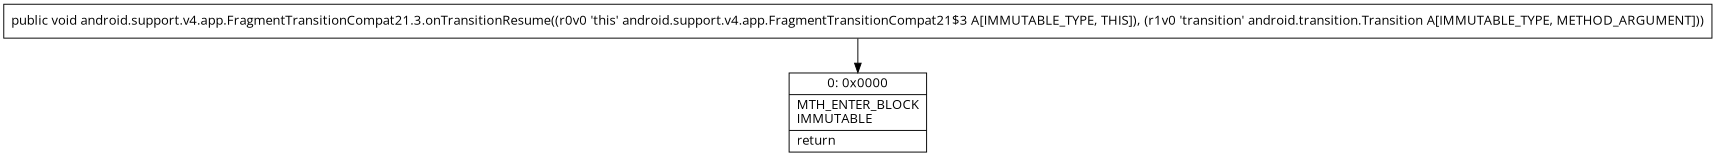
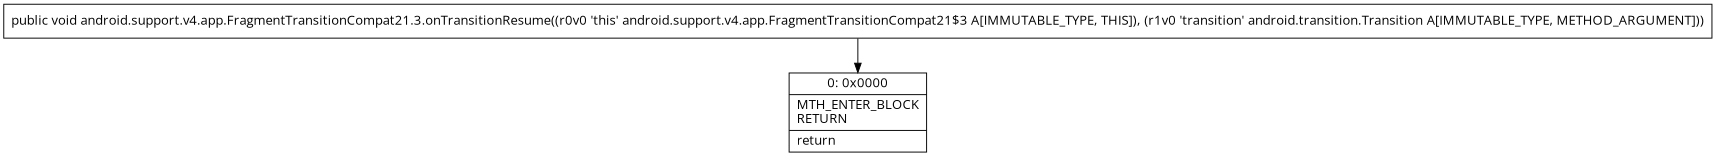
(835, 119) -> (823, 119)
